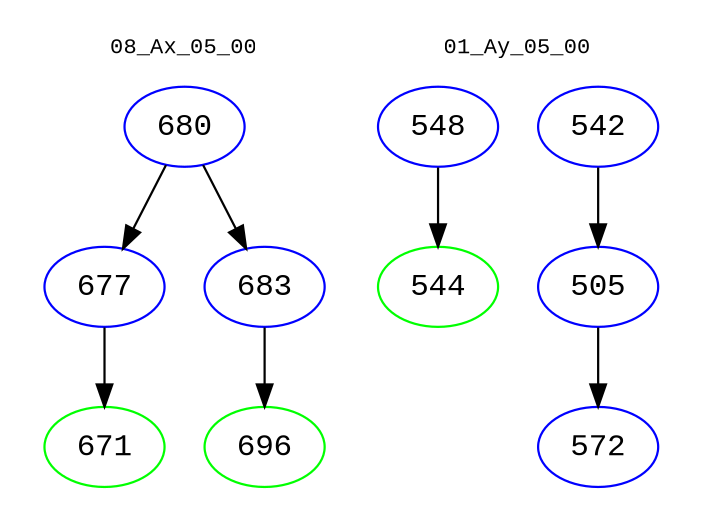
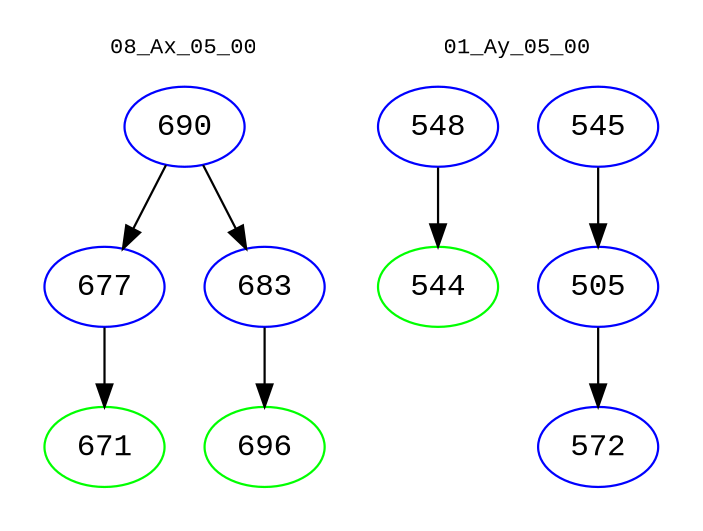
(185, 127) -> (185, 127)
(598, 127) -> (598, 127)
